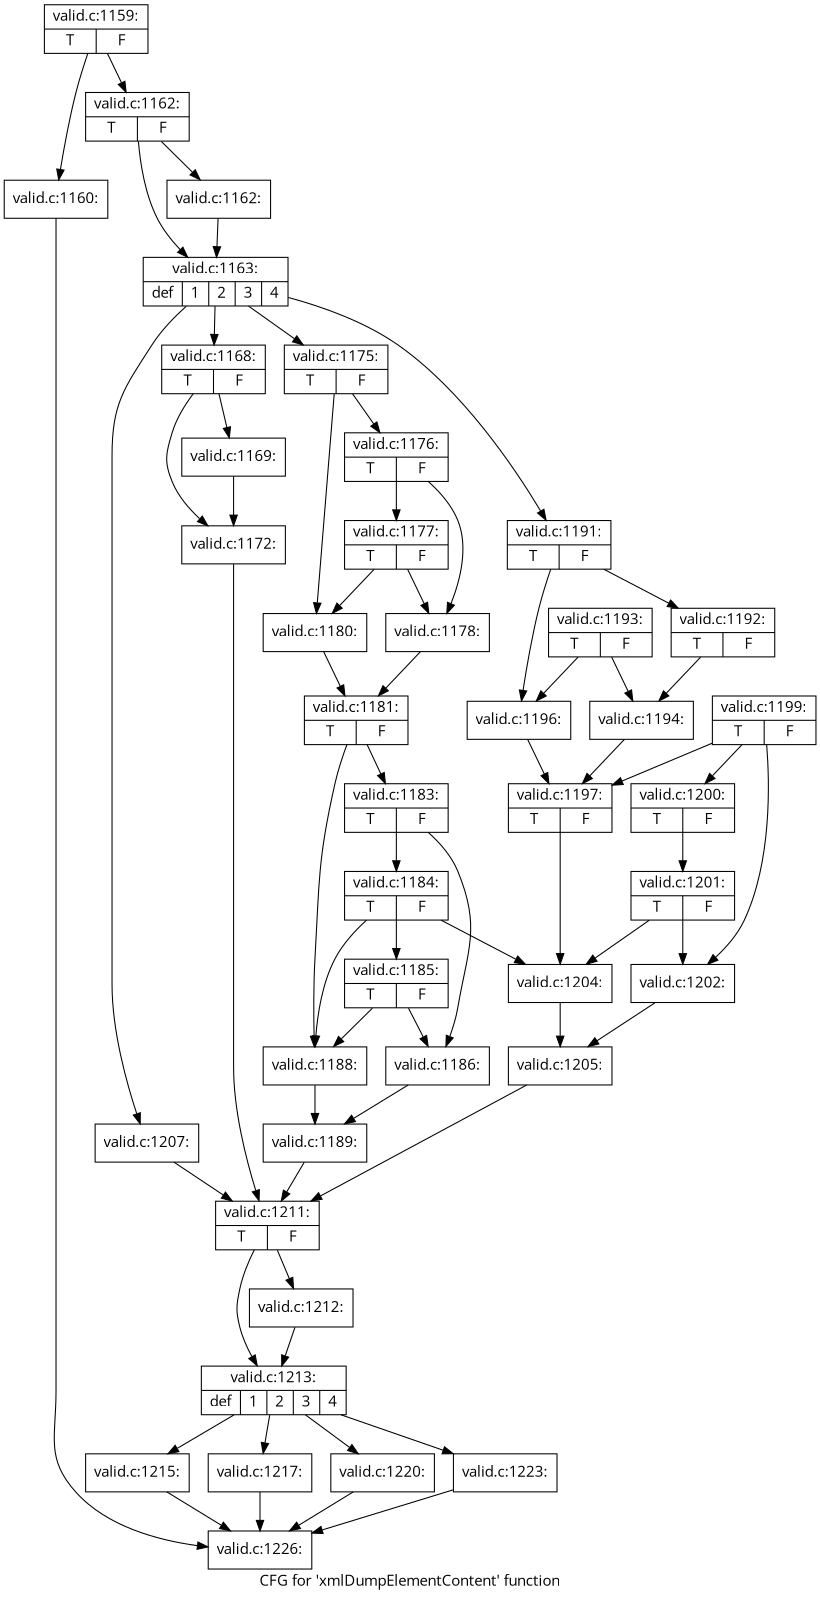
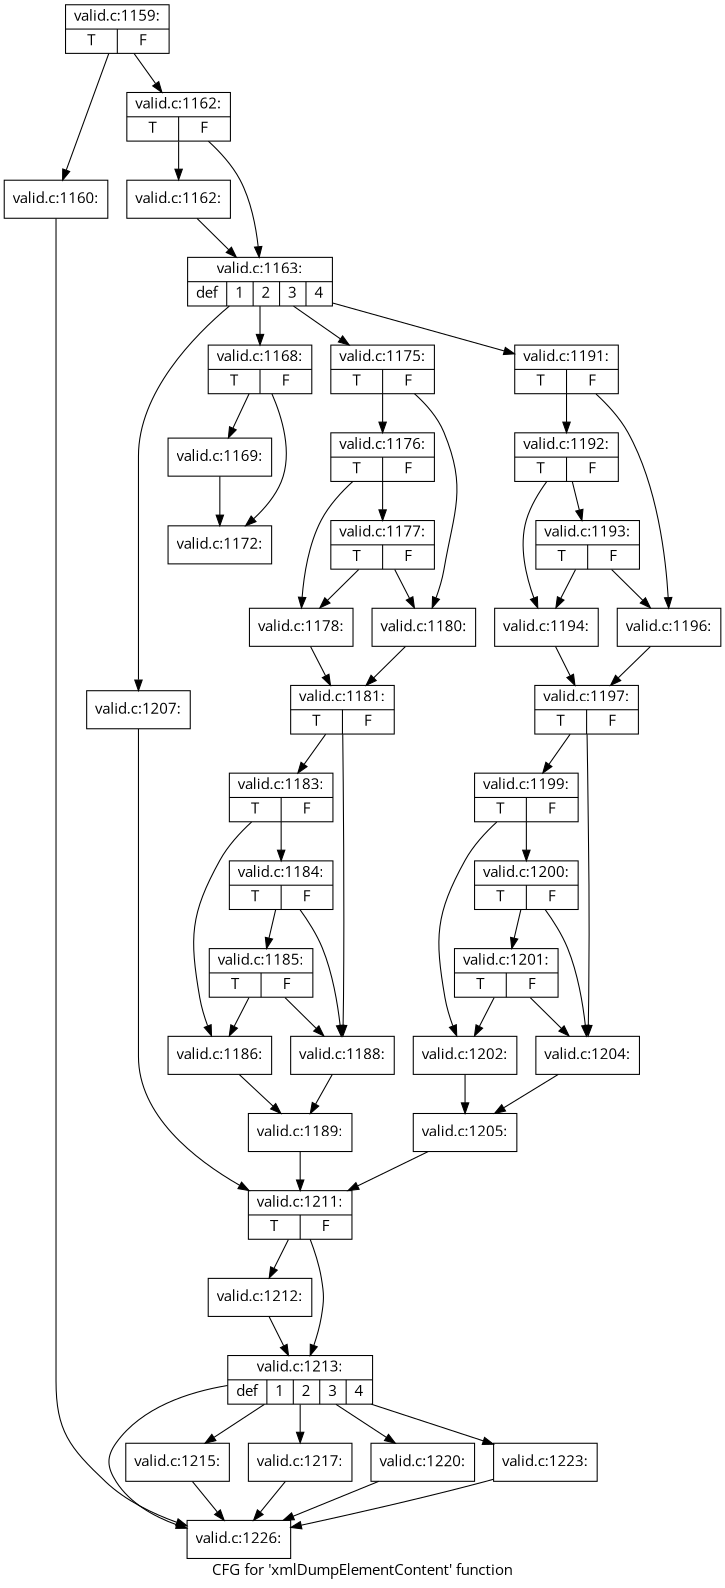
none -> (576, 496)
(667, 762) -> (560, 749)
(234, 878) -> none
(478, 940) -> (573, 965)
none -> (120, 1439)
